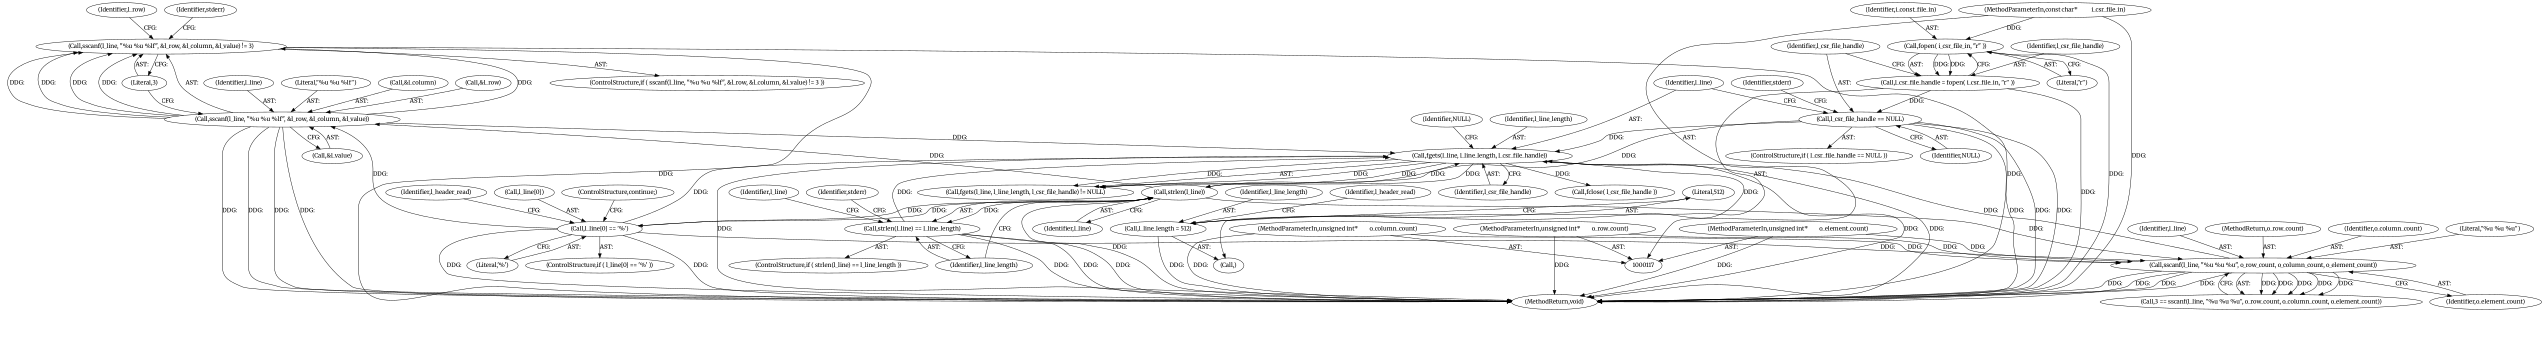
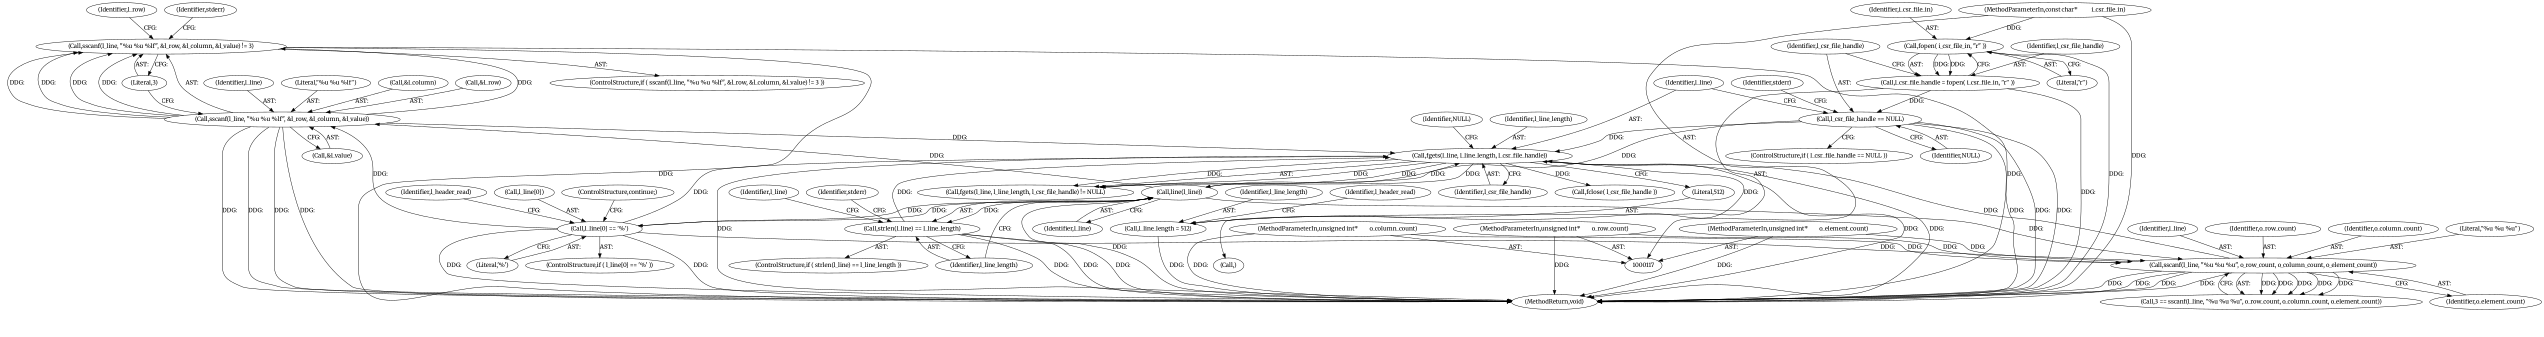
(1901, 10) -> (1901, 10)
(1849, 138) -> (1849, 138)
(1180, 193) -> (1180, 193)
(1439, 212) -> (1608, 173)
(2263, 229) -> (2263, 229)
(1195, 248) -> none
